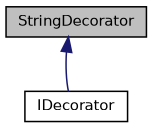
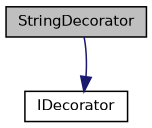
(66, 72) -> (86, 57)
